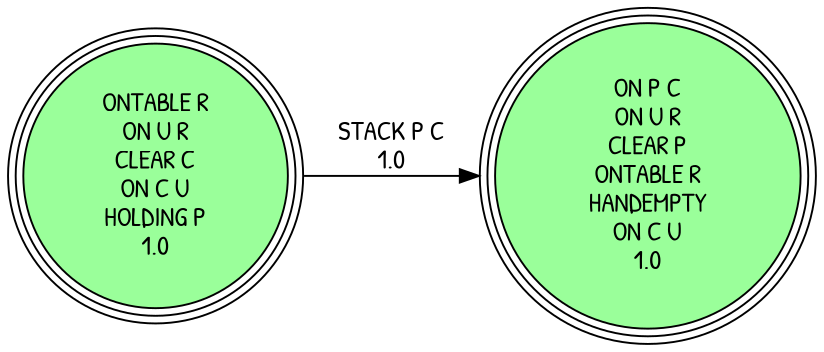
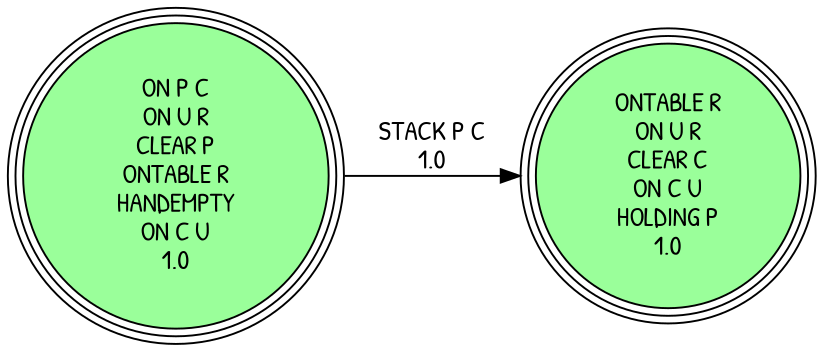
(382, 176) -> (422, 176)
